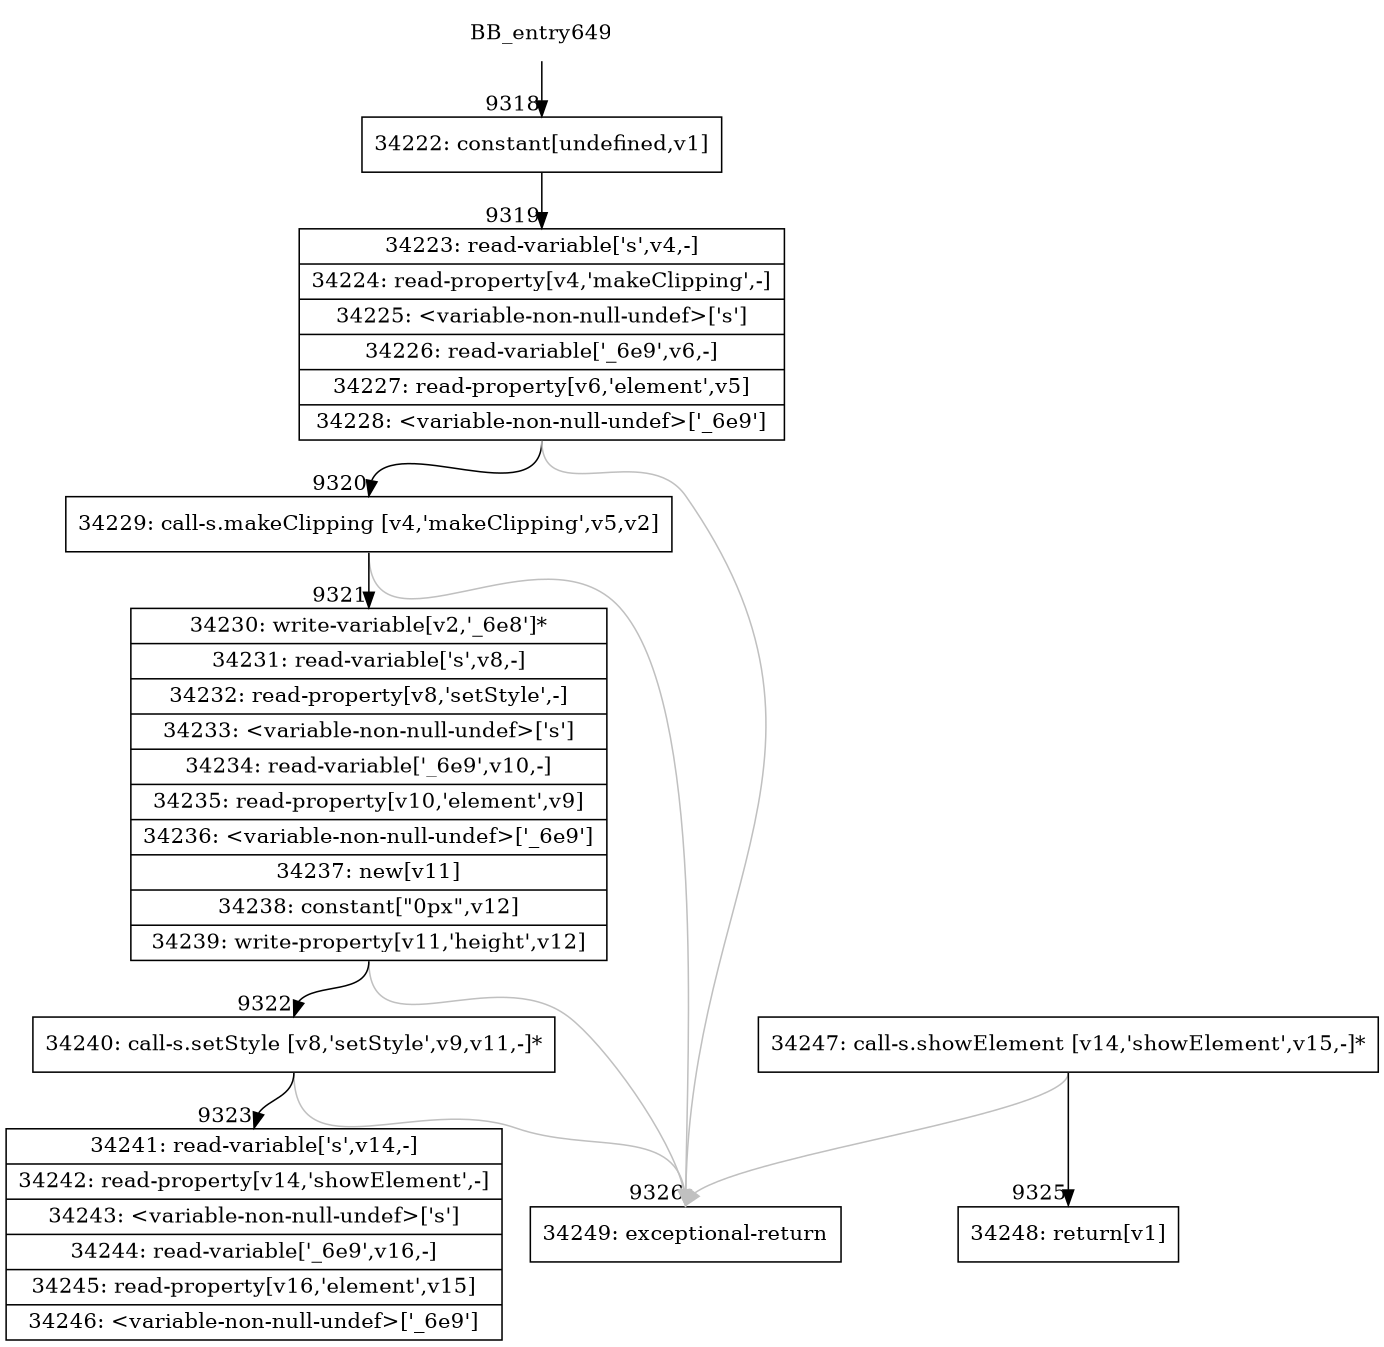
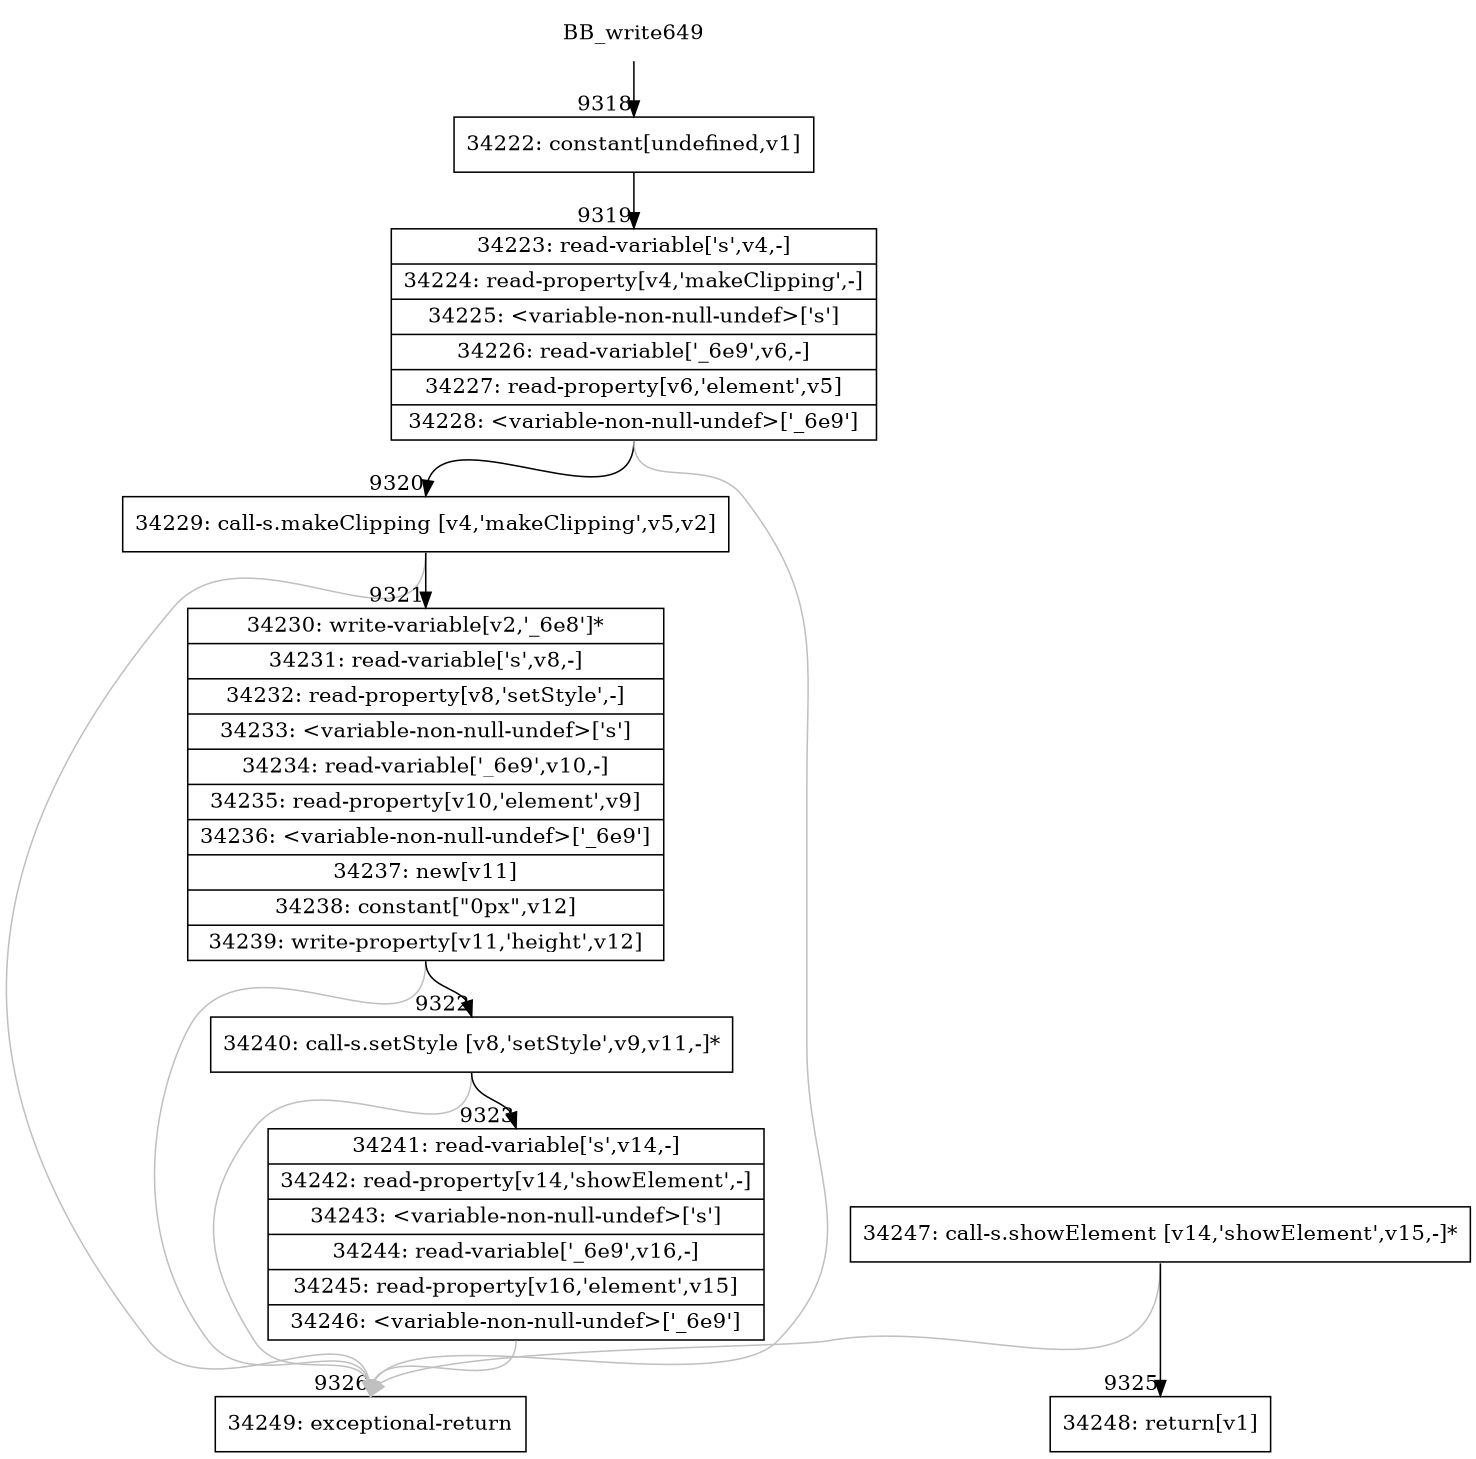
(542, 34) -> (634, 34)
none -> (479, 1370)
